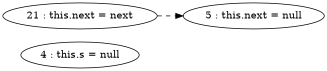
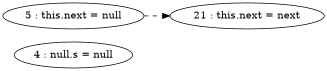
(166, 16) -> (153, 16)
(80, 55) -> (73, 55)
